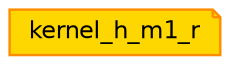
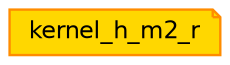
(115, 32) -> (115, 32)
